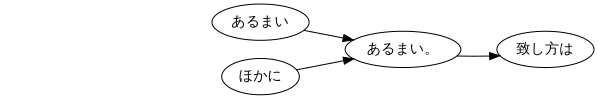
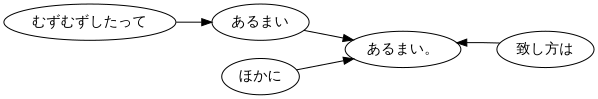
none -> (90, 22)
(473, 56) -> (483, 43)
